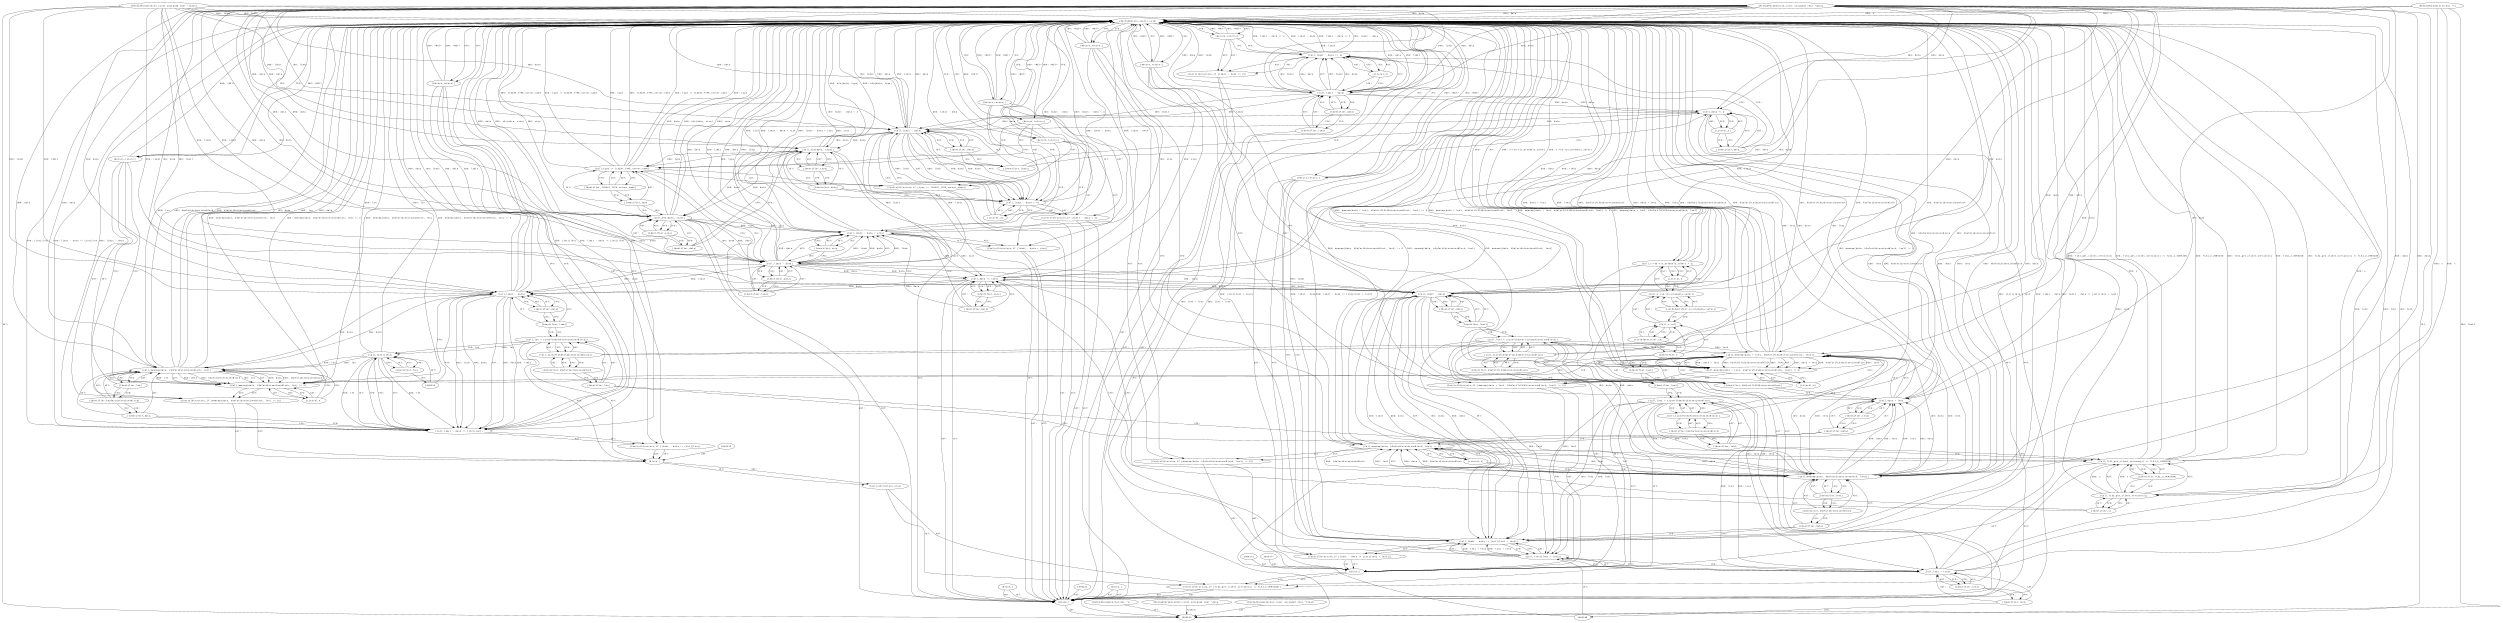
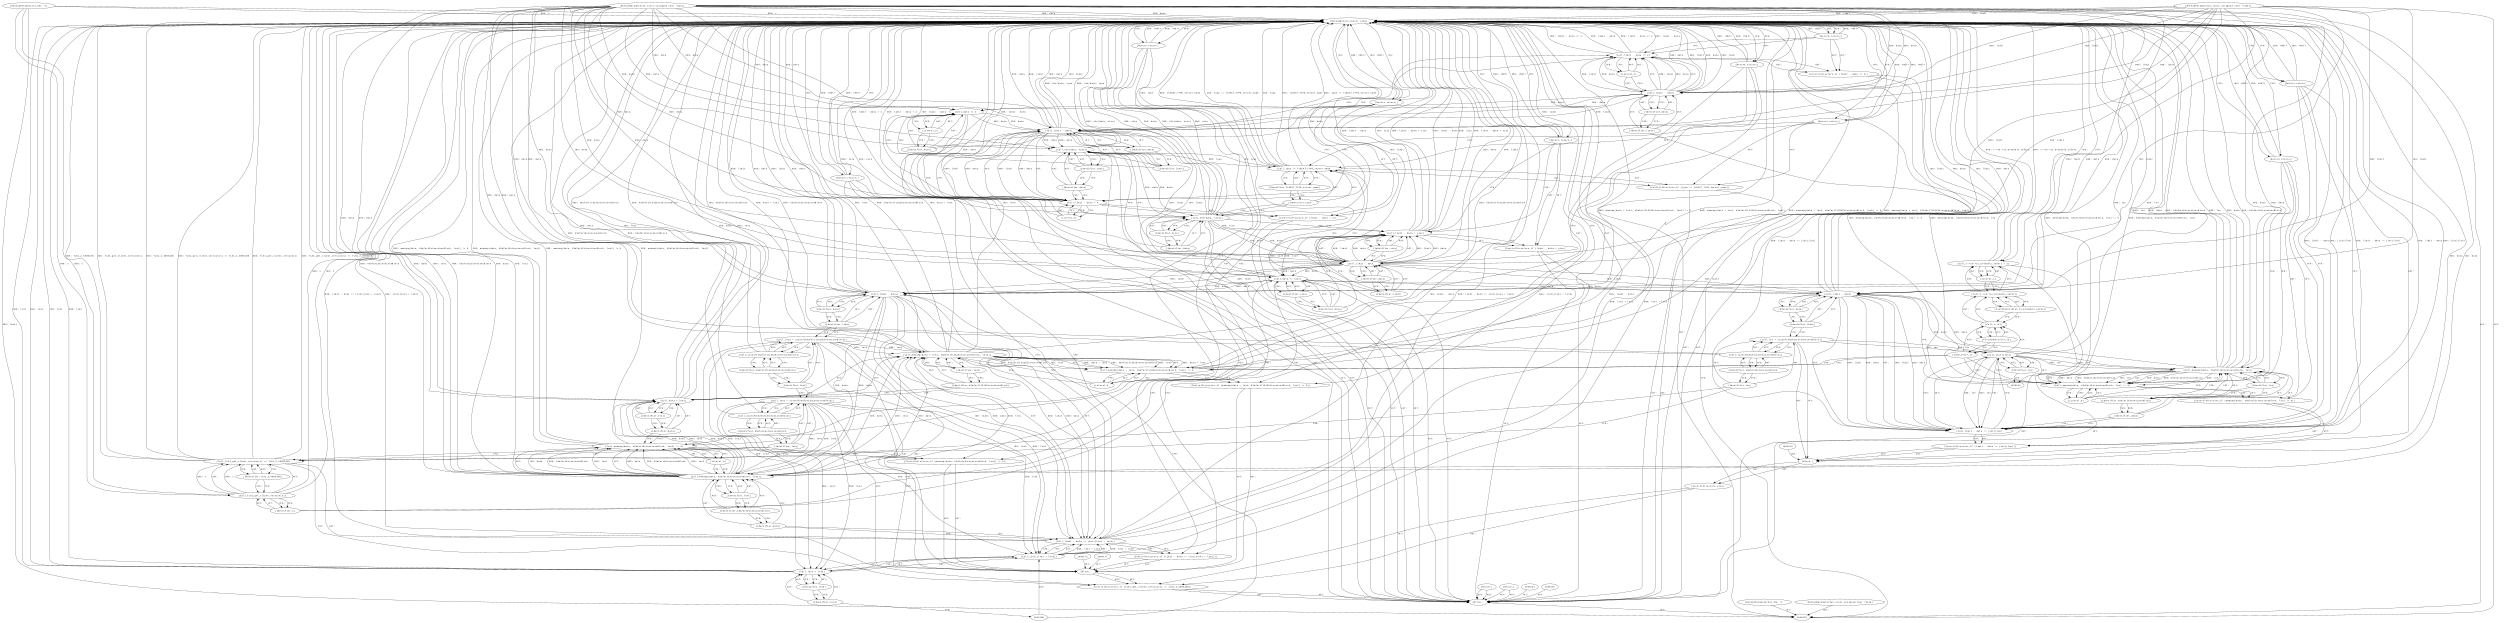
(422, 360) -> (2041, 367)
none -> (1530, 587)
(1281, 602) -> none
(1193, 610) -> (1827, 610)
